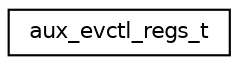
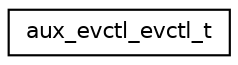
(119, 33) -> (119, 33)
